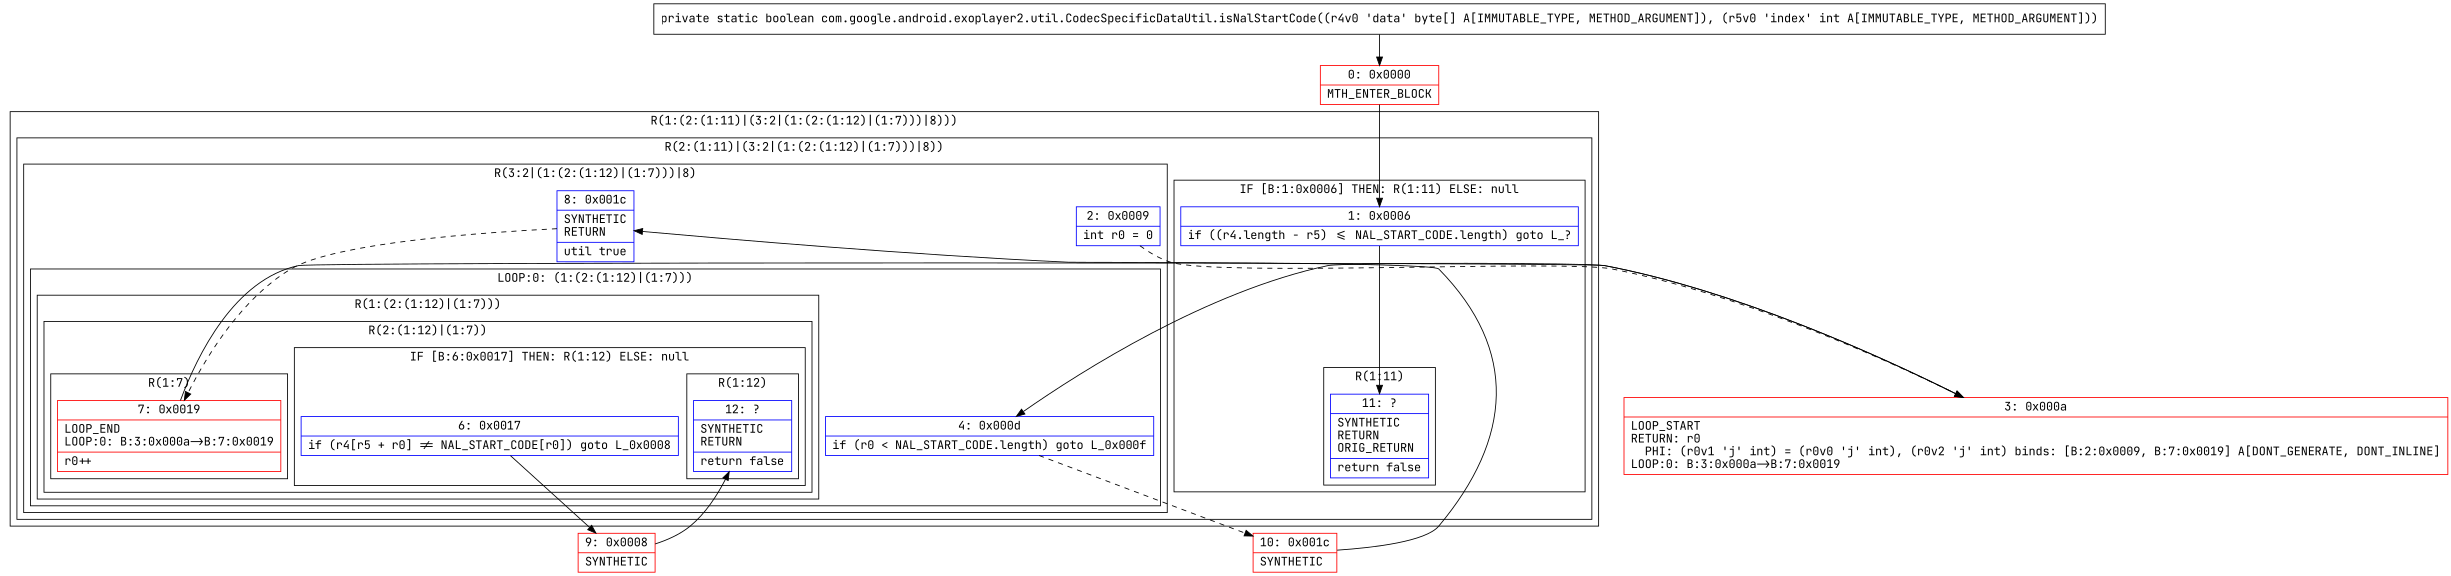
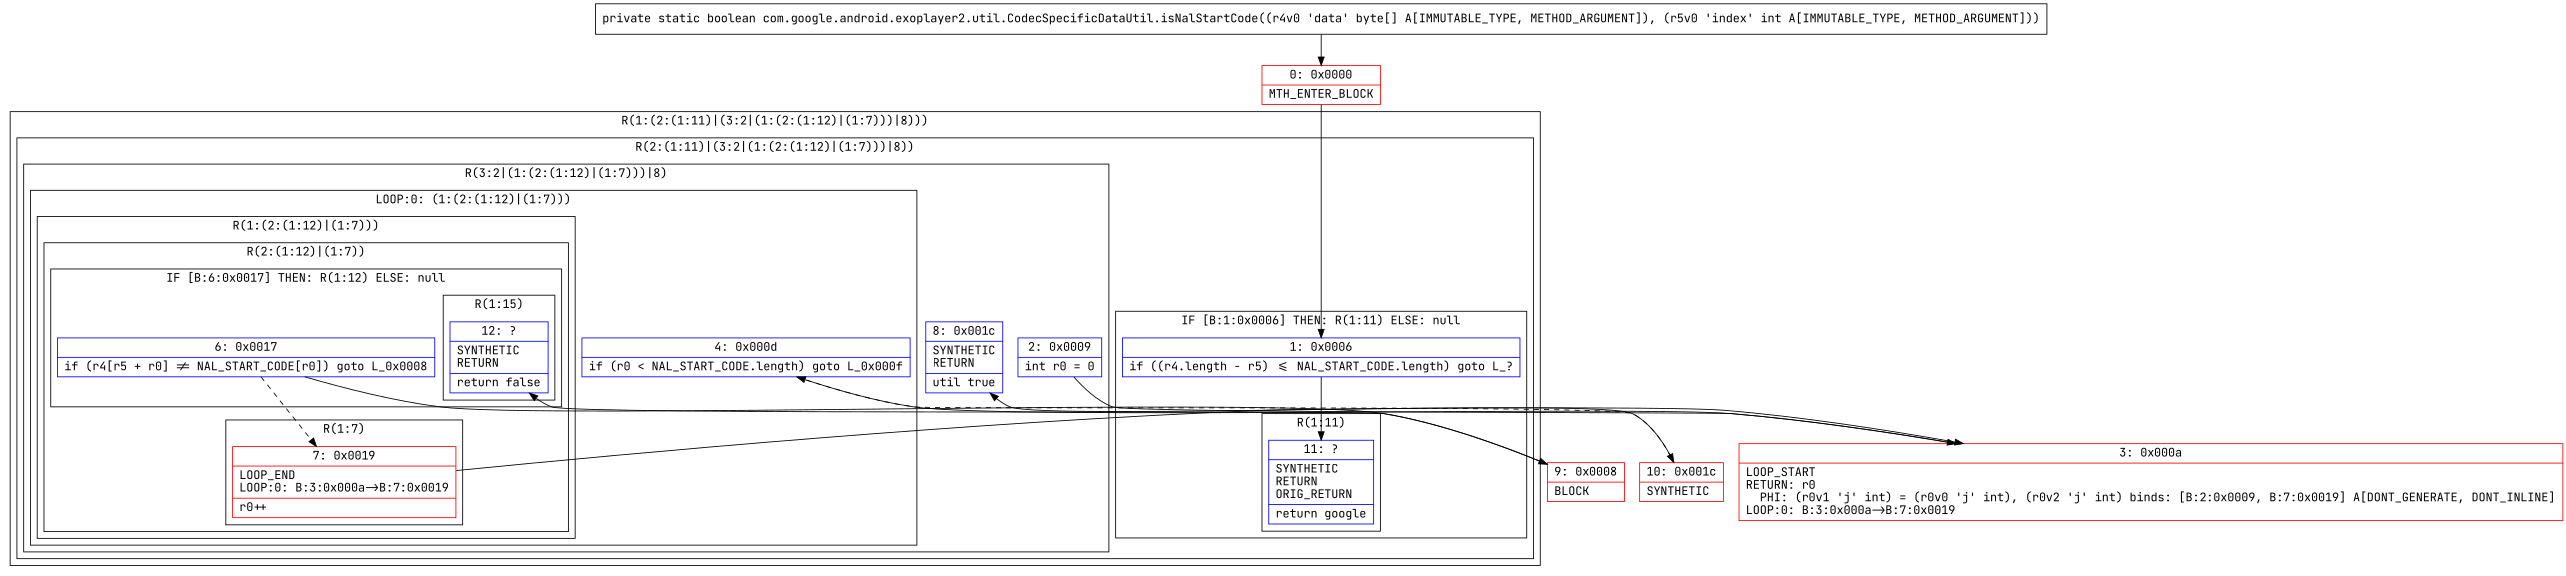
(342, 252) -> (290, 413)
(1557, 266) -> (1506, 412)
(743, 384) -> (499, 305)
(1380, 468) -> (1321, 514)
(617, 562) -> (1572, 491)
